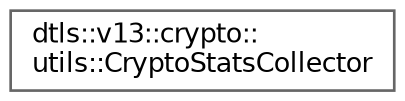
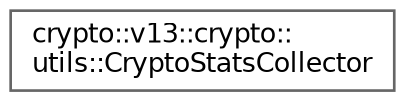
(202, 51) -> (202, 51)
